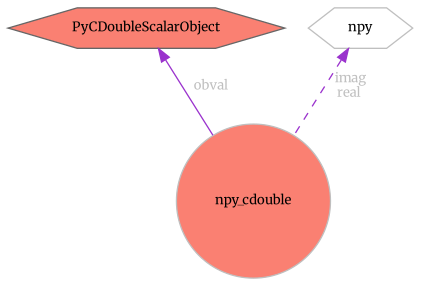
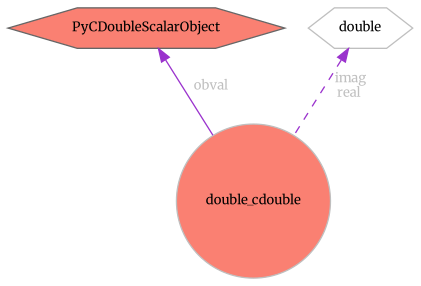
(361, 28) -> (361, 28)
(253, 201) -> (253, 201)
